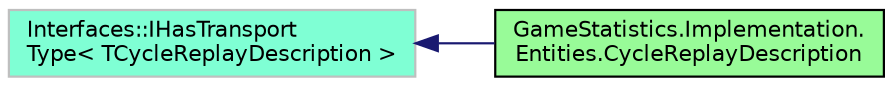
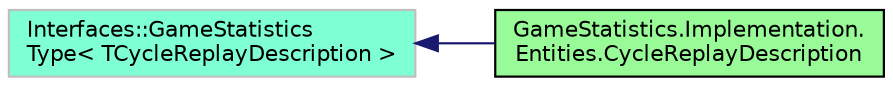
(212, 43) -> (212, 43)
